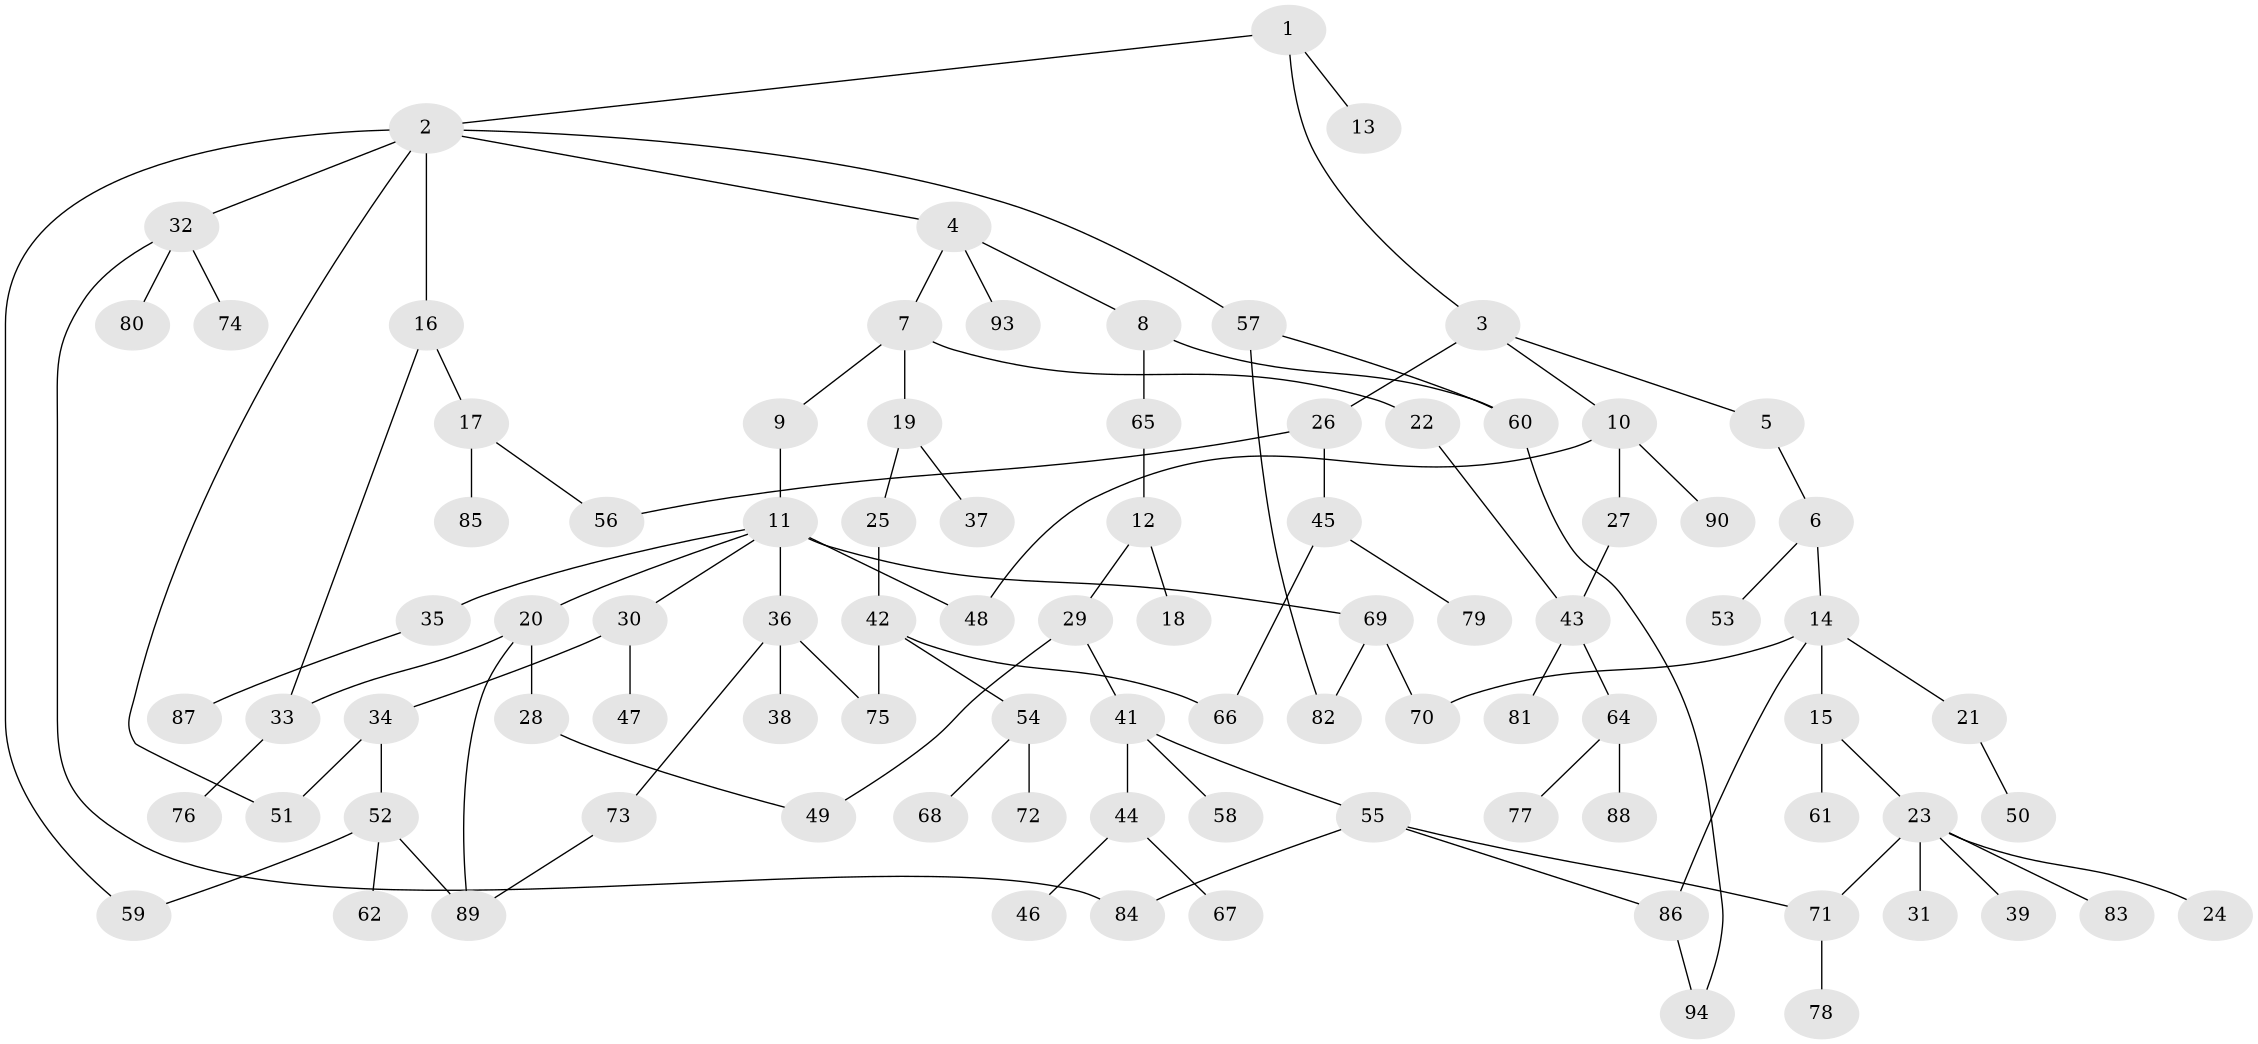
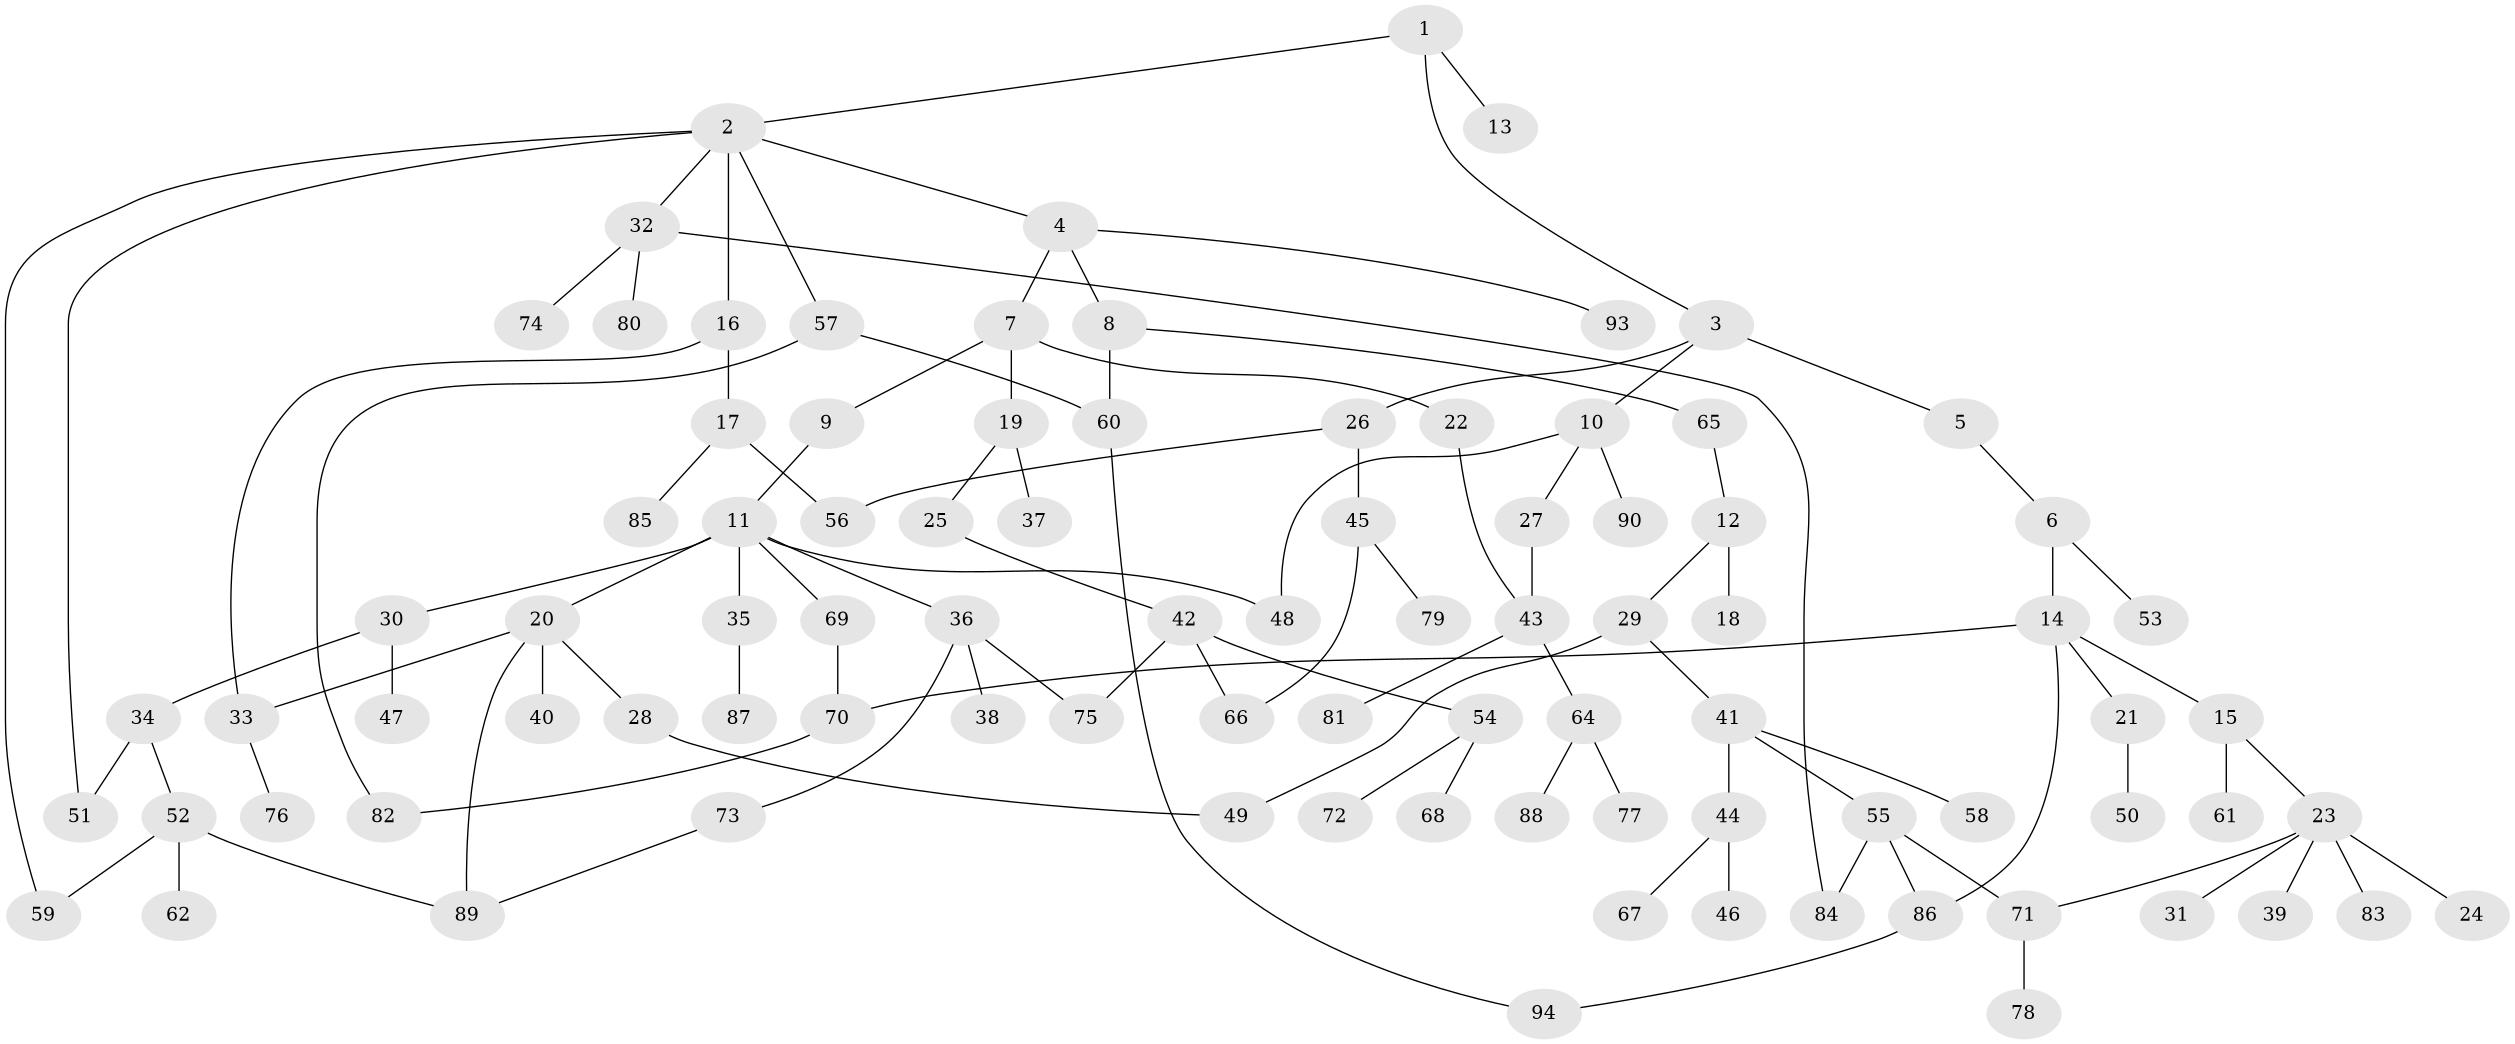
(1350, 670) -> (617, 785)
none -> (543, 719)
